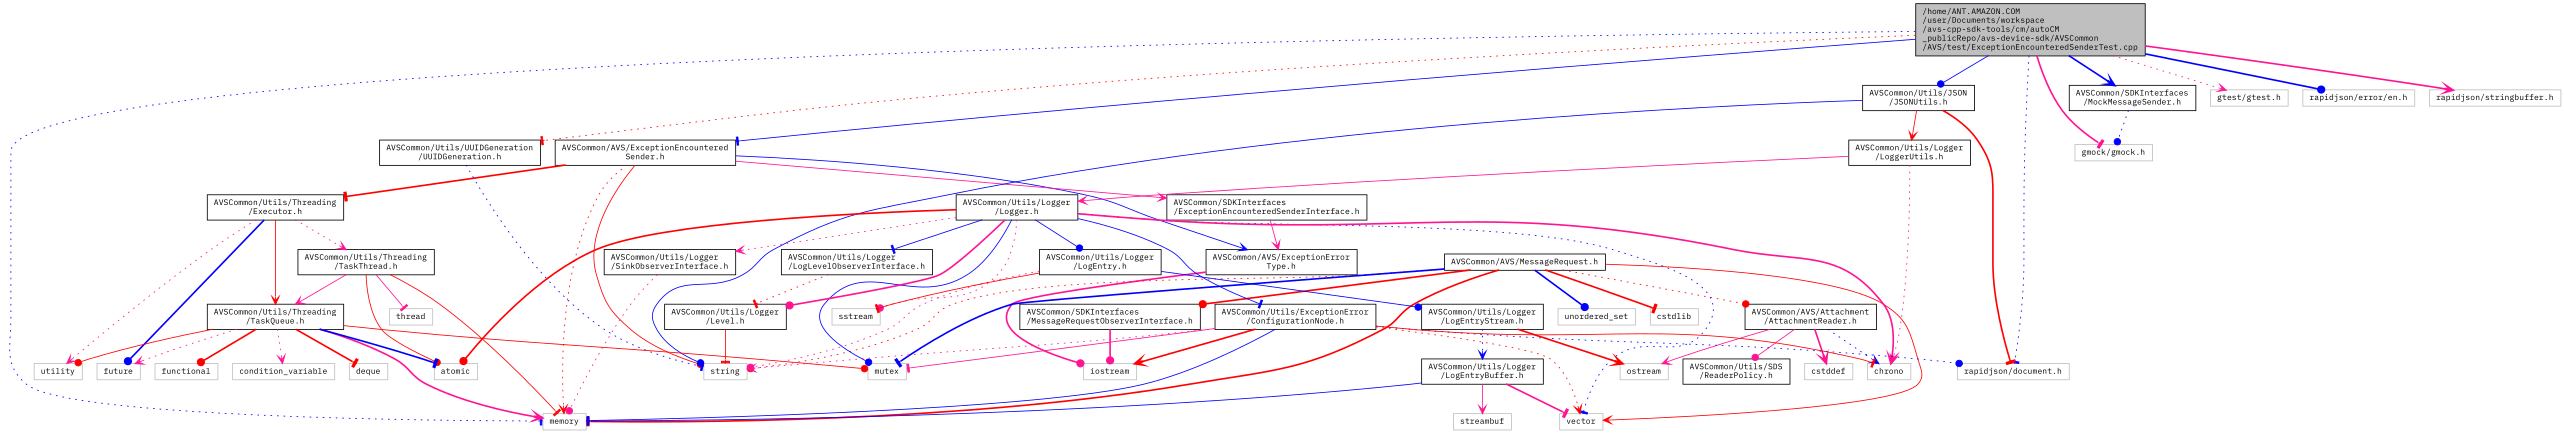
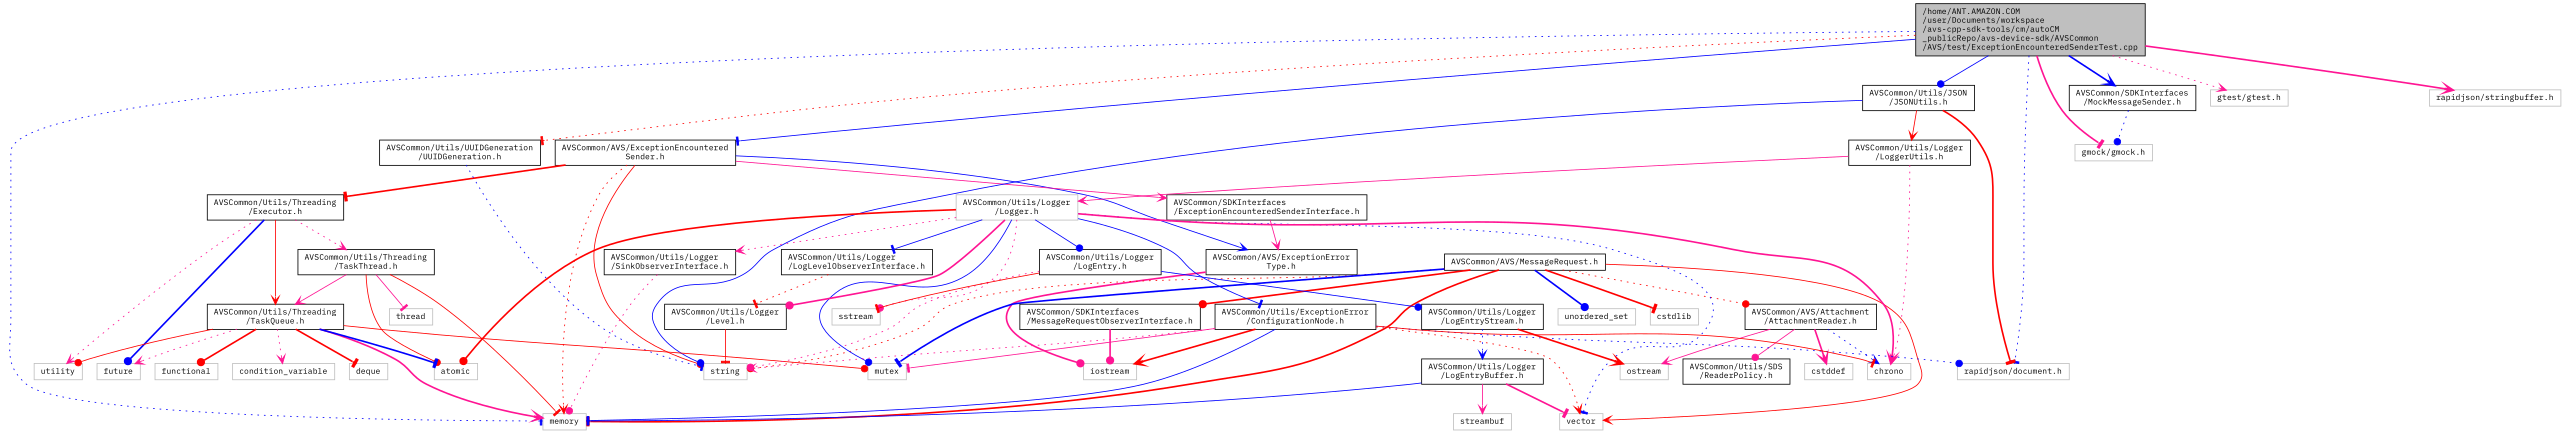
(2359, 98) -> none
(1017, 207) -> (1017, 207)
